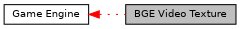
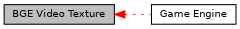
(112, 14) -> (138, 14)
